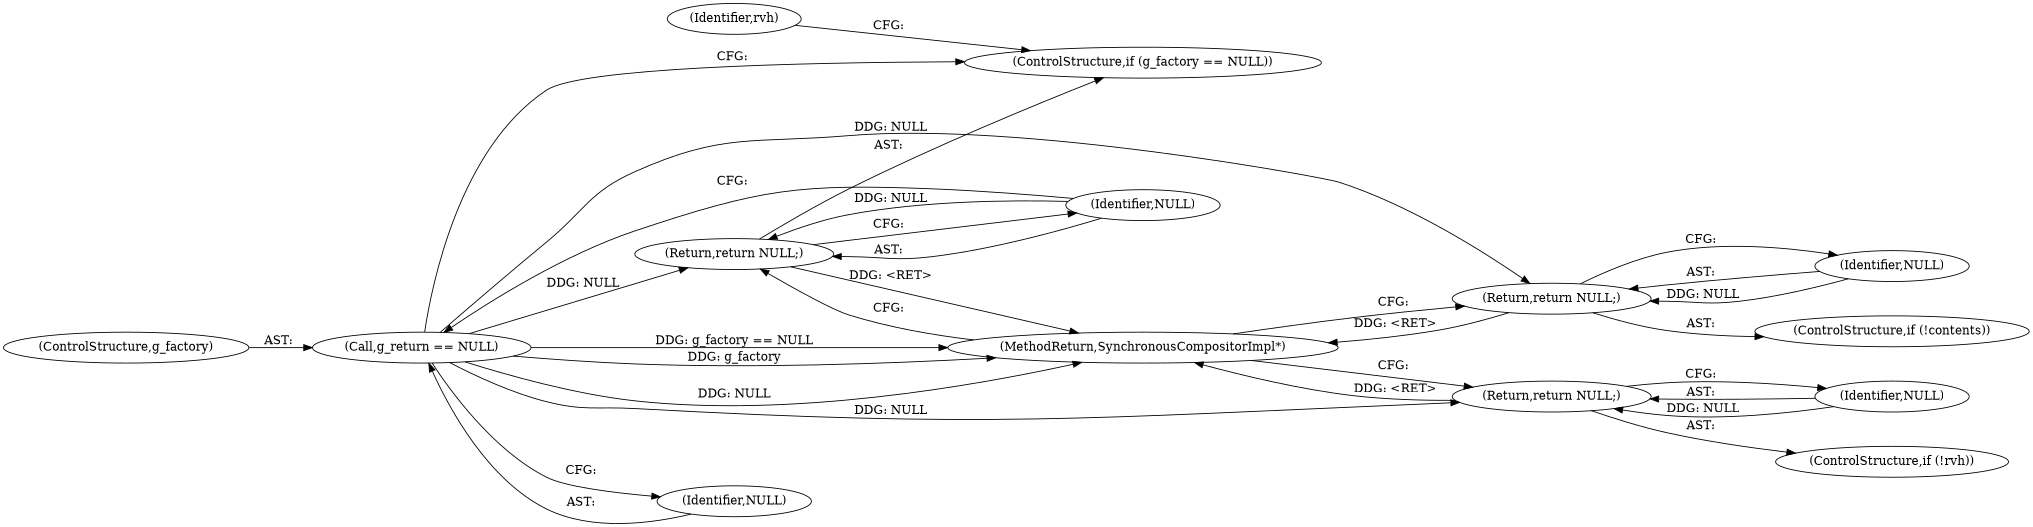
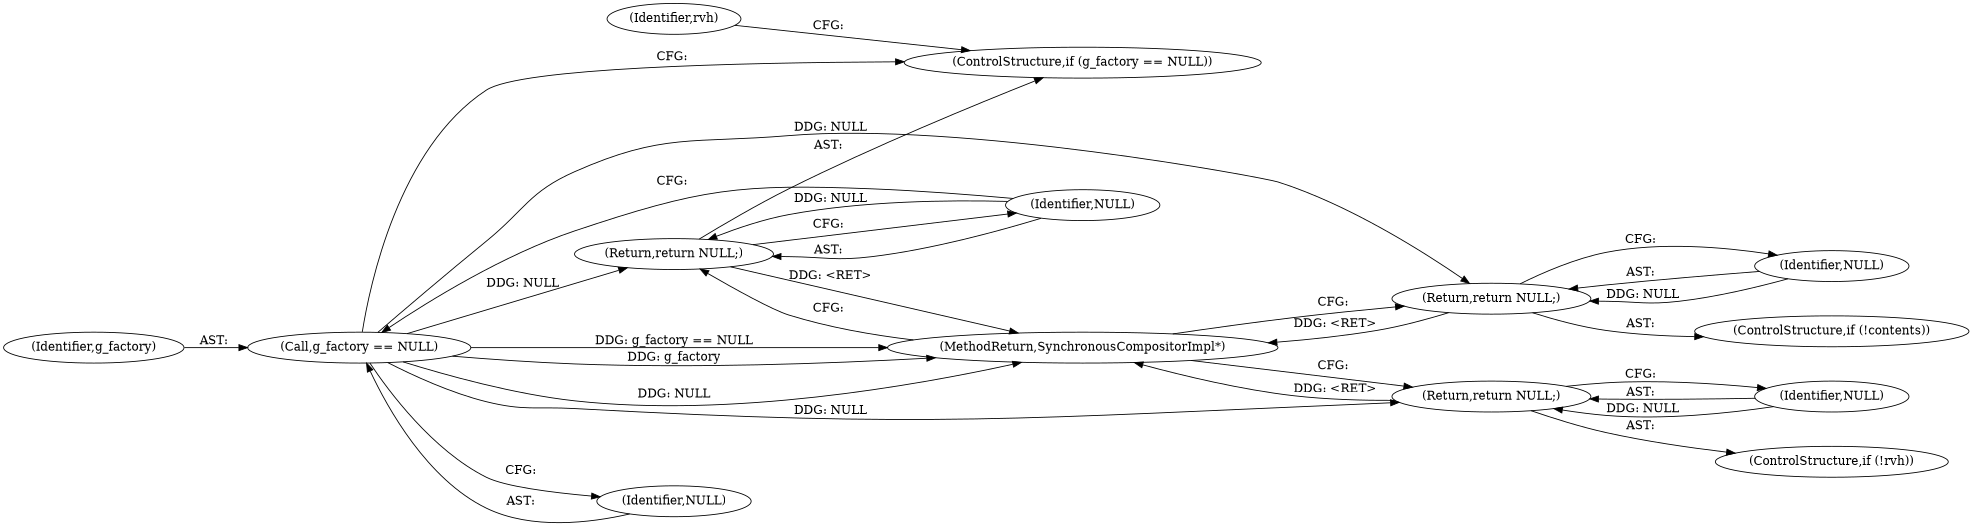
(126, 348) -> (94, 348)
(422, 348) -> (359, 348)
